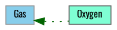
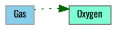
(57, 22) -> (47, 9)
